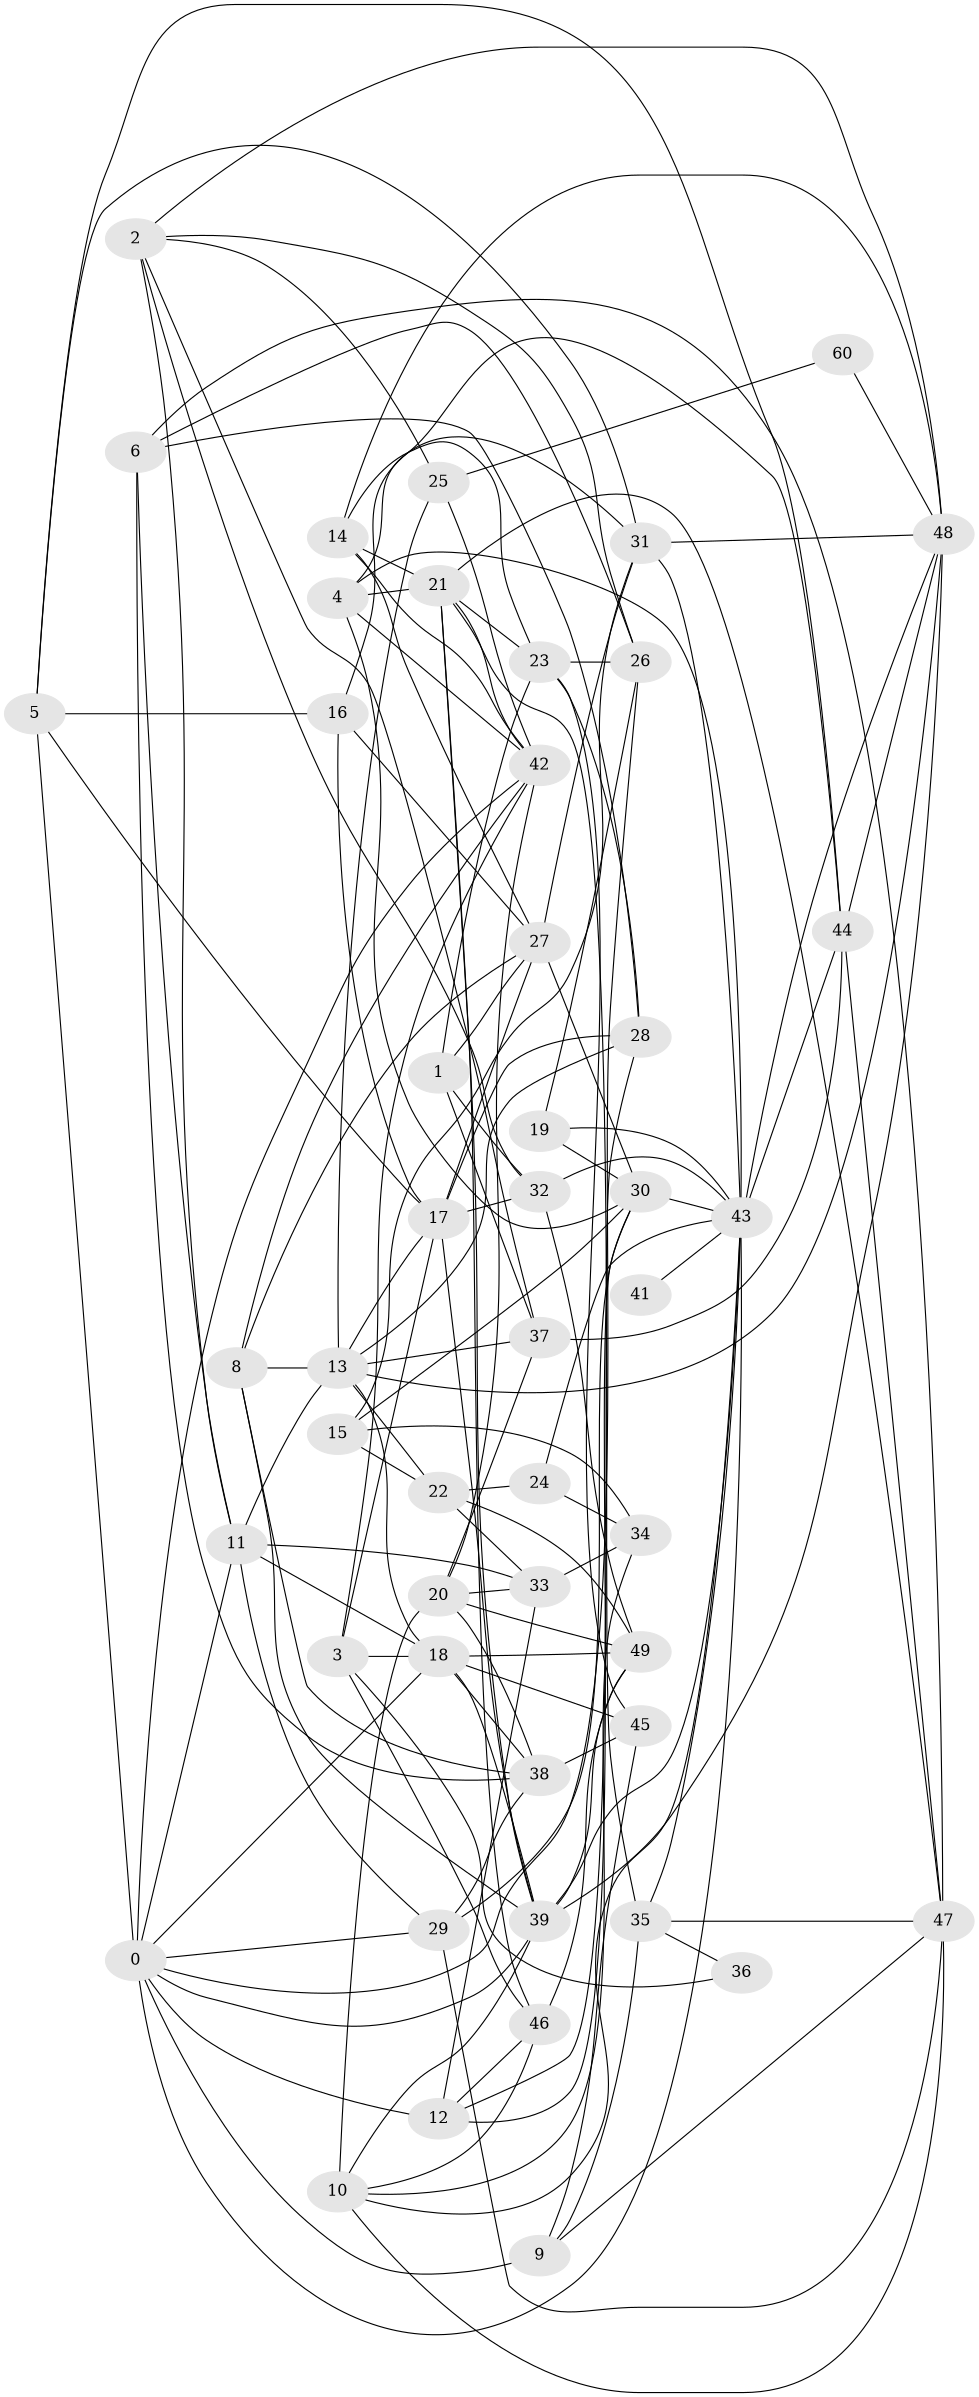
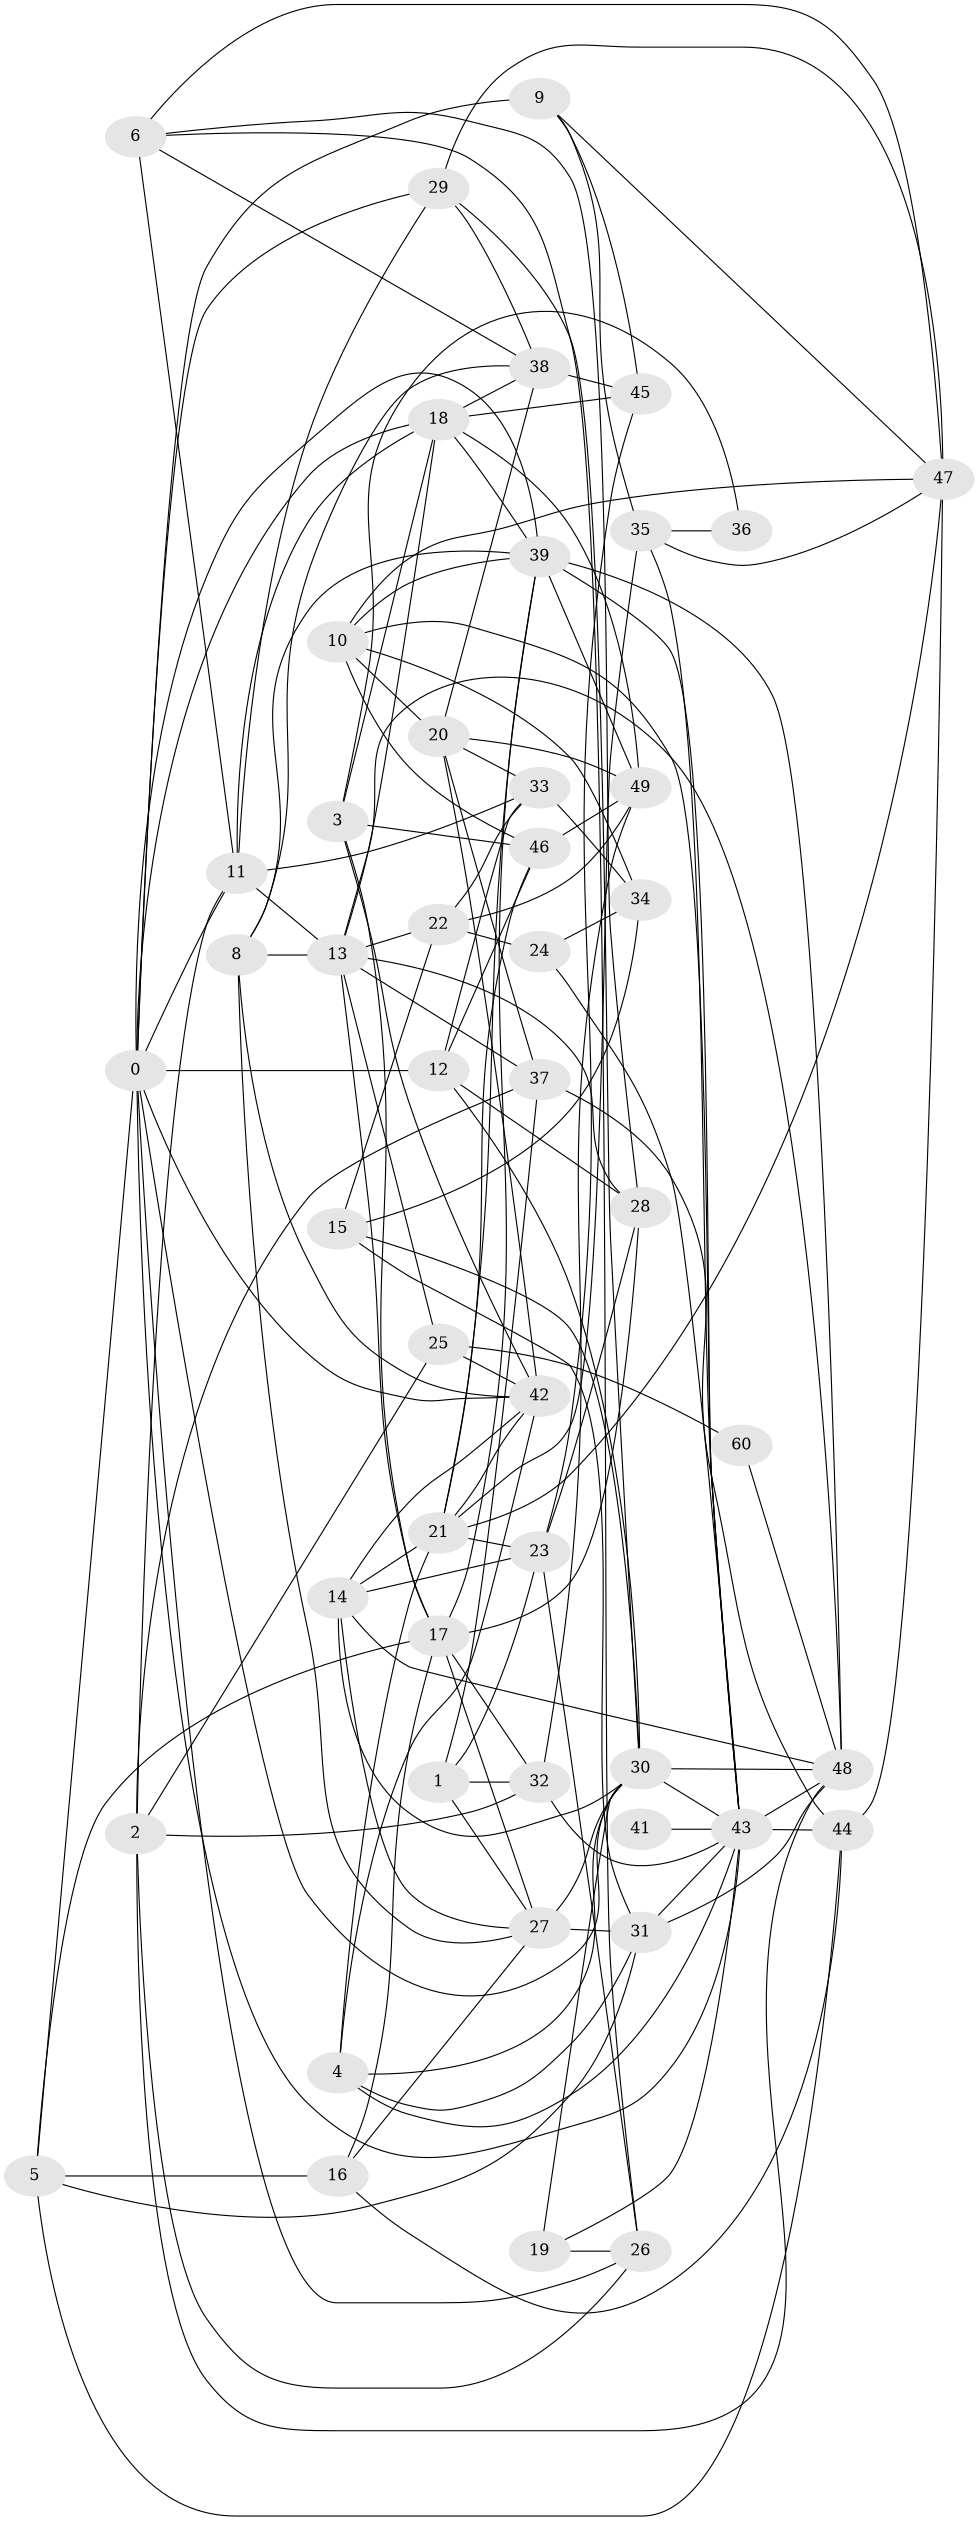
(893, 733) -> (745, 1769)
none -> (259, 1739)
none -> (434, 1827)
